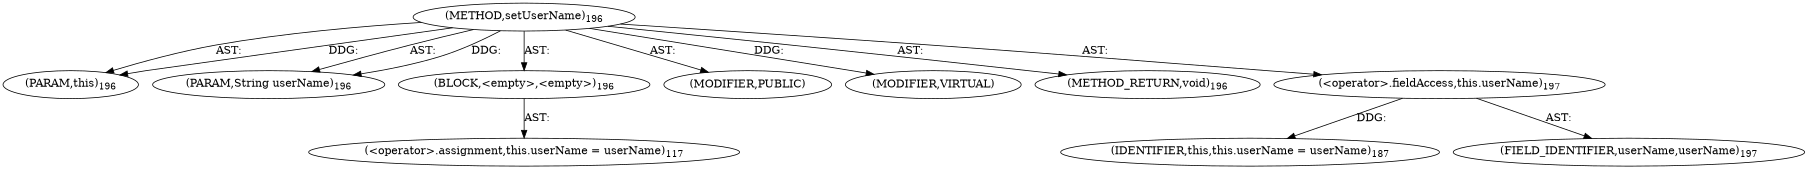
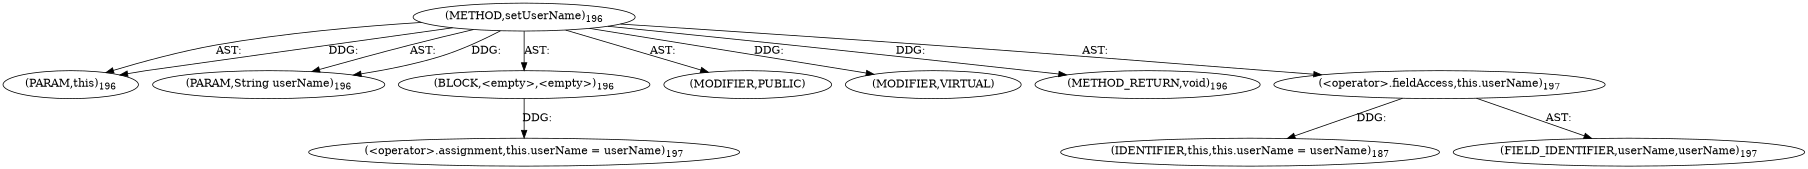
(912, 51) -> (912, 51)
(539, 118) -> (539, 118)
(675, 151) -> (675, 151)
